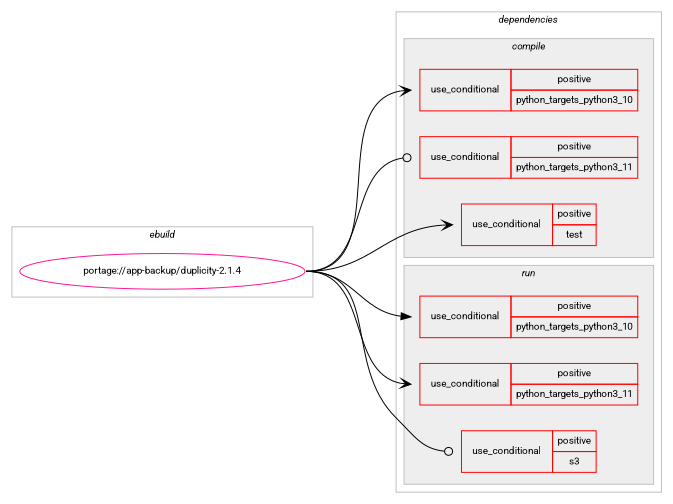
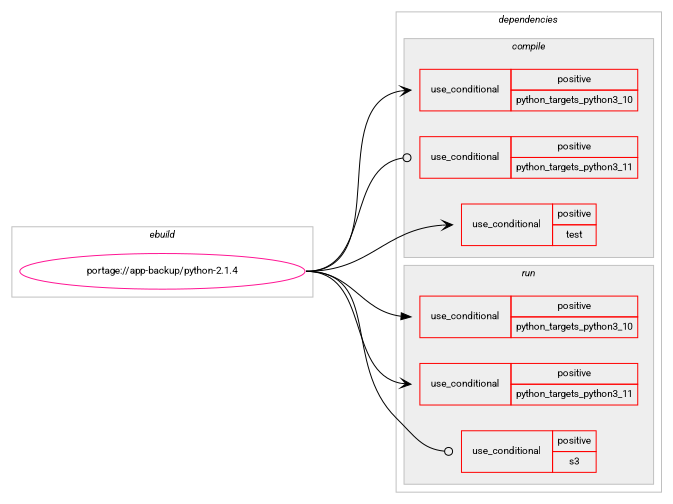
(162, 271) -> (162, 271)
